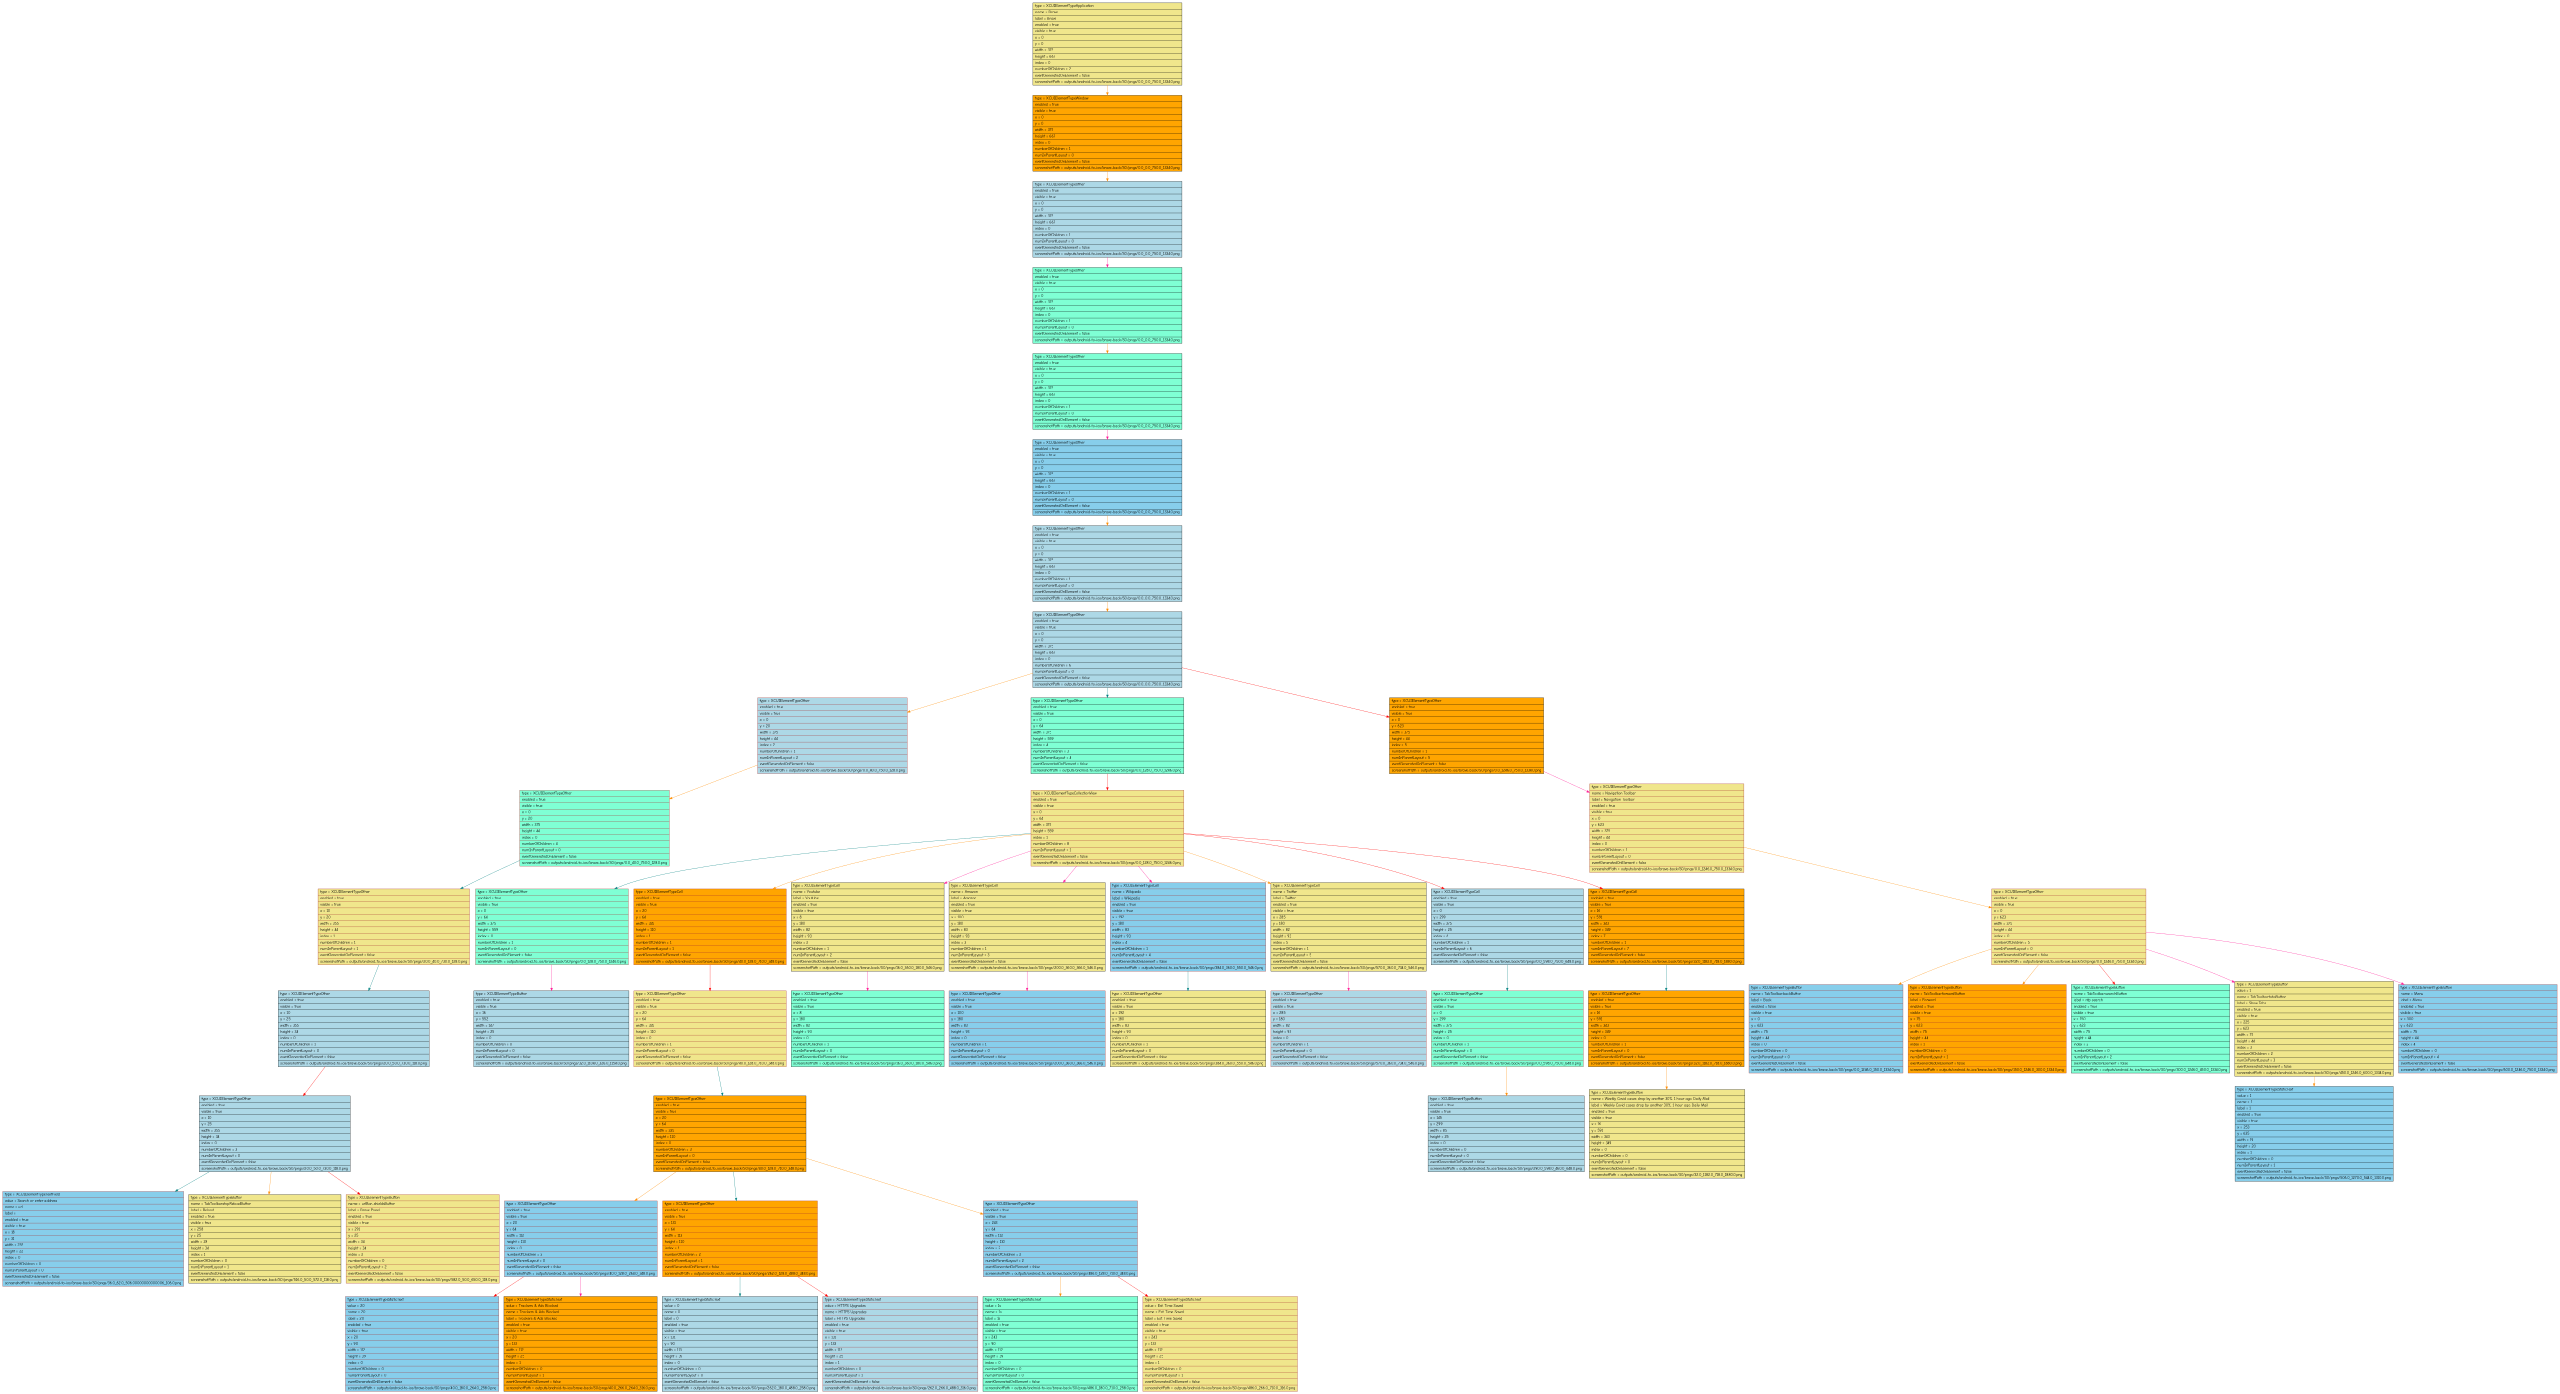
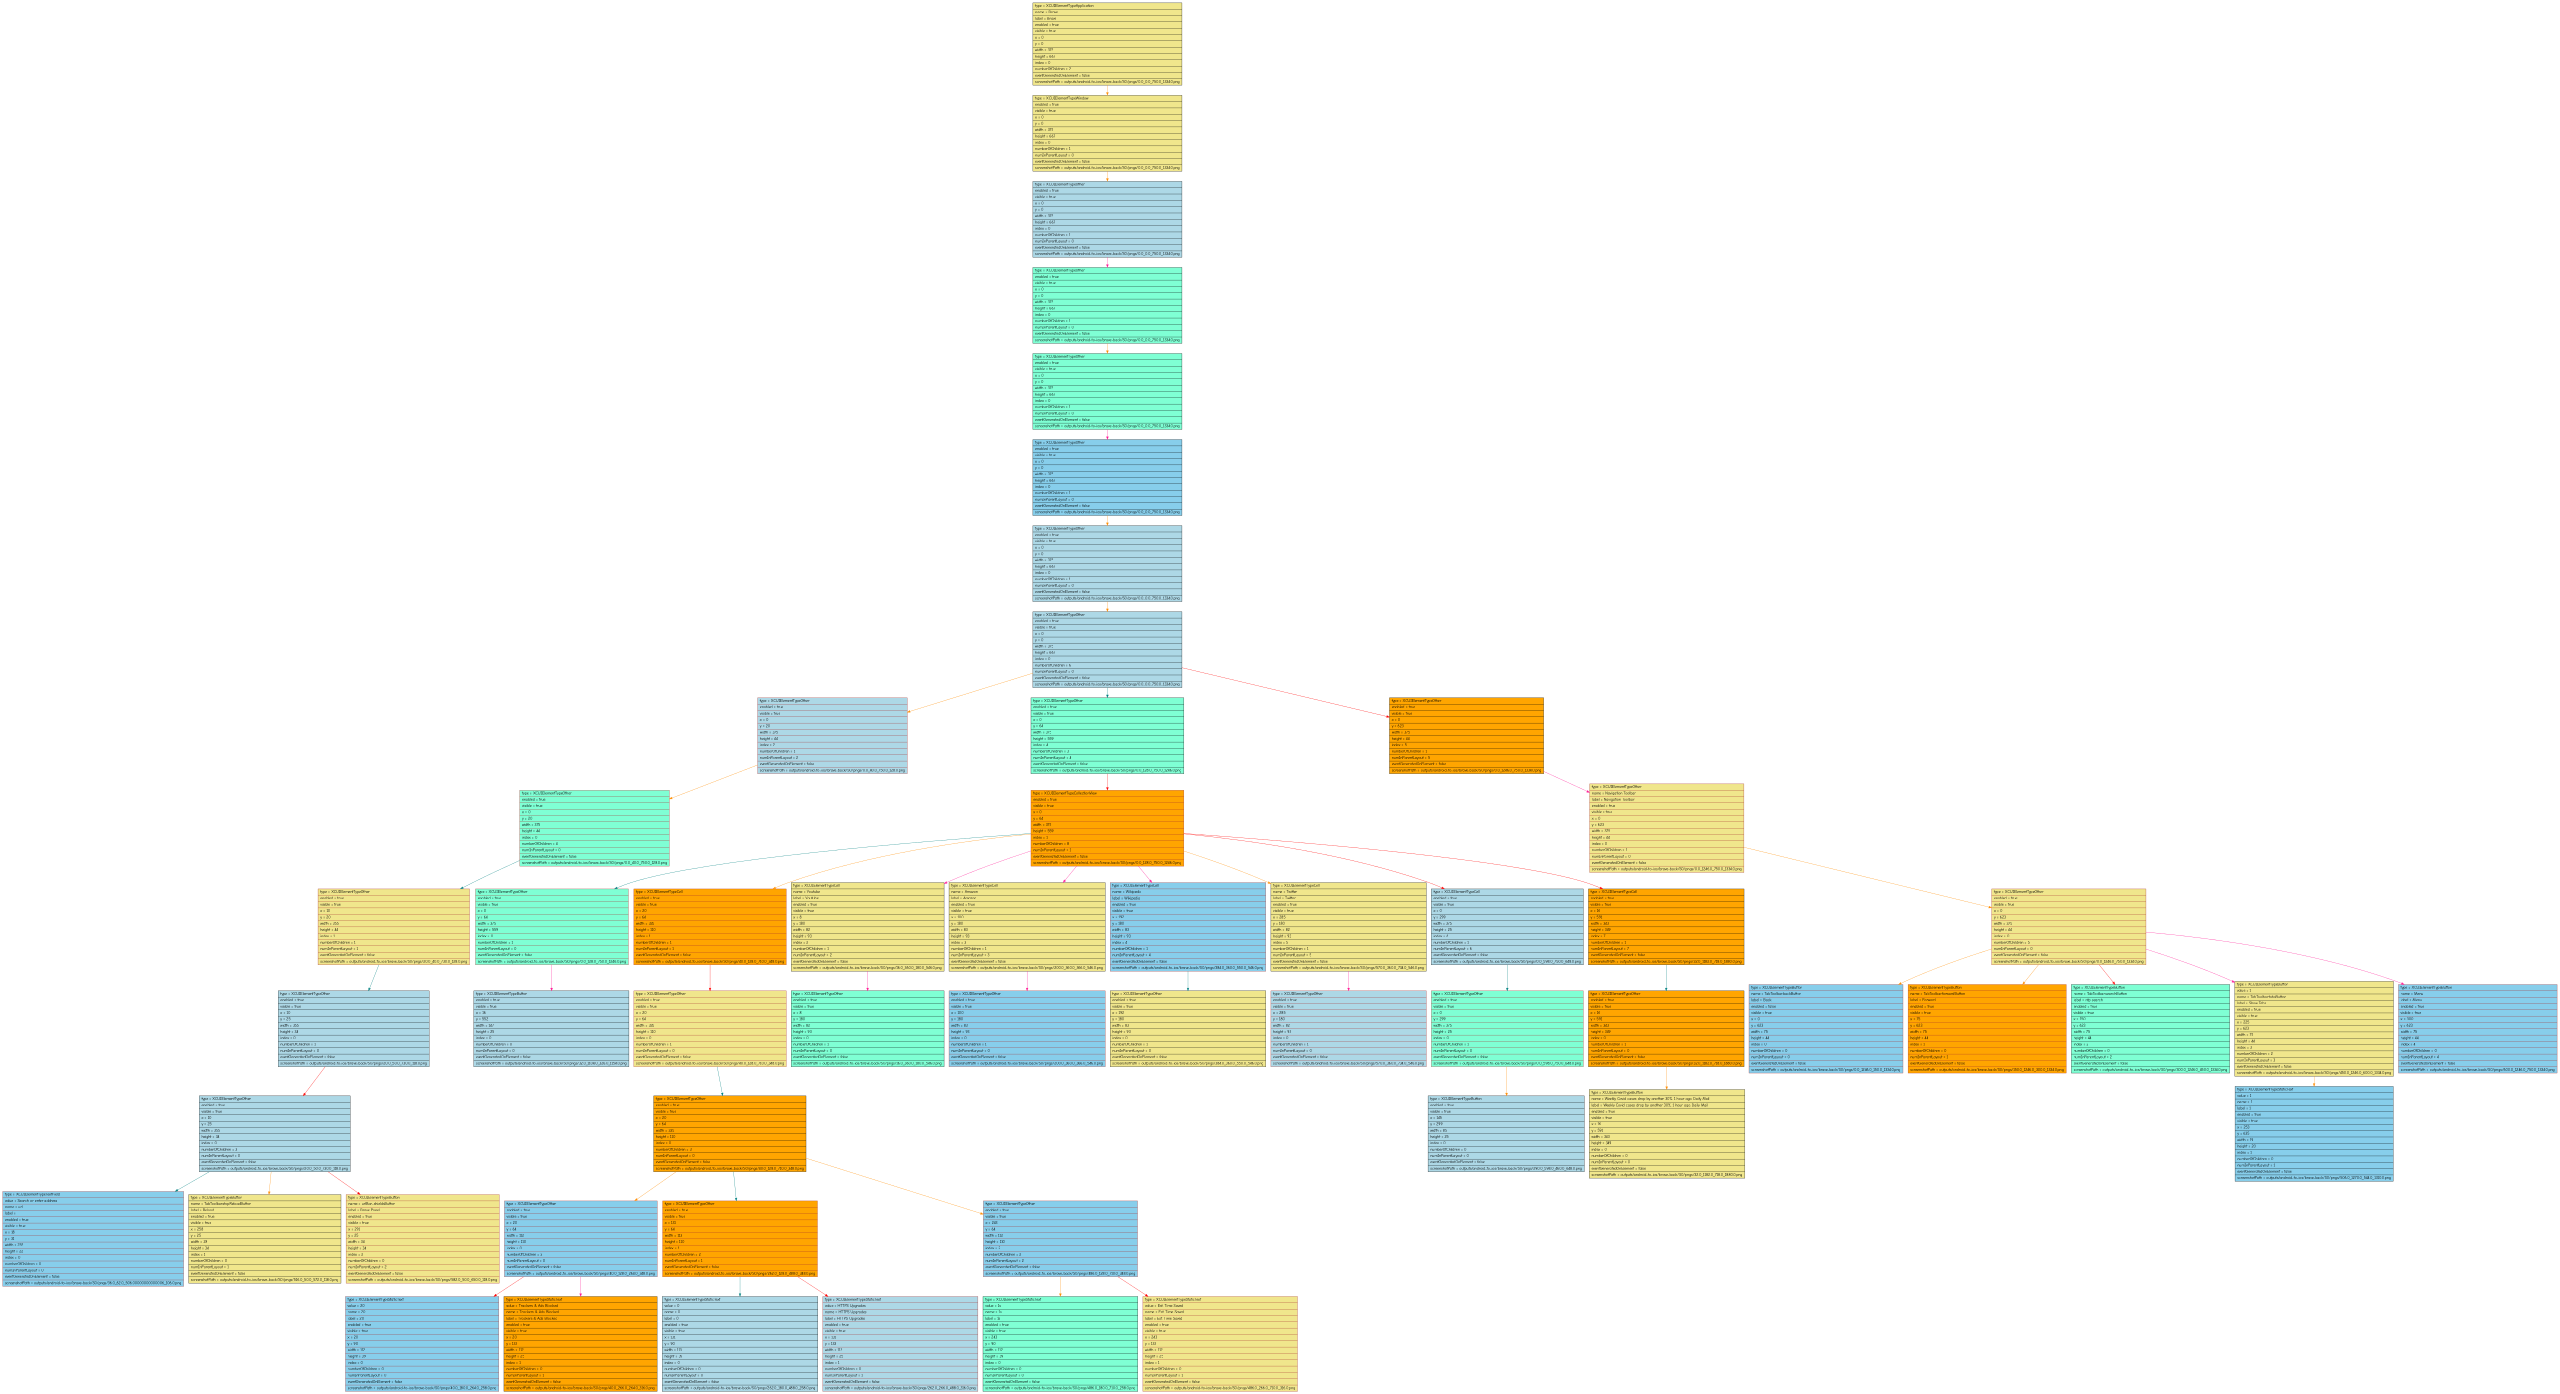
(1107, 133) -> (1107, 133)
(1107, 828) -> (1107, 828)
